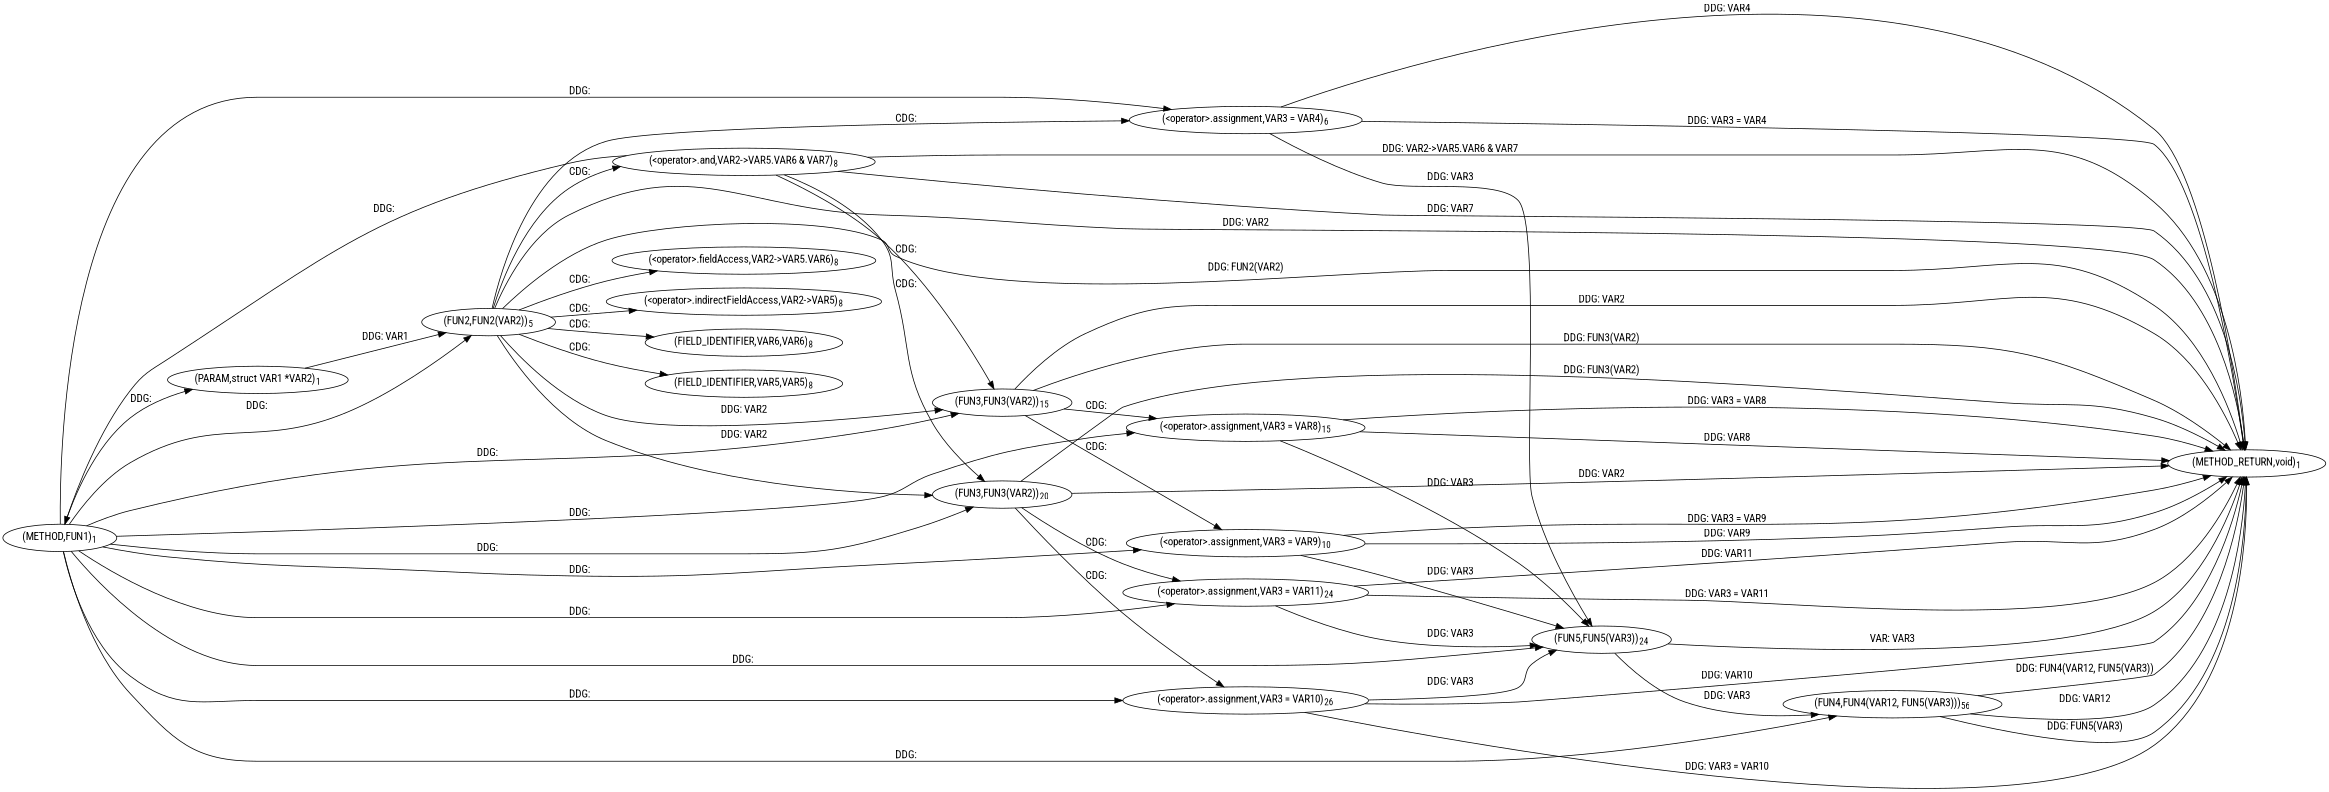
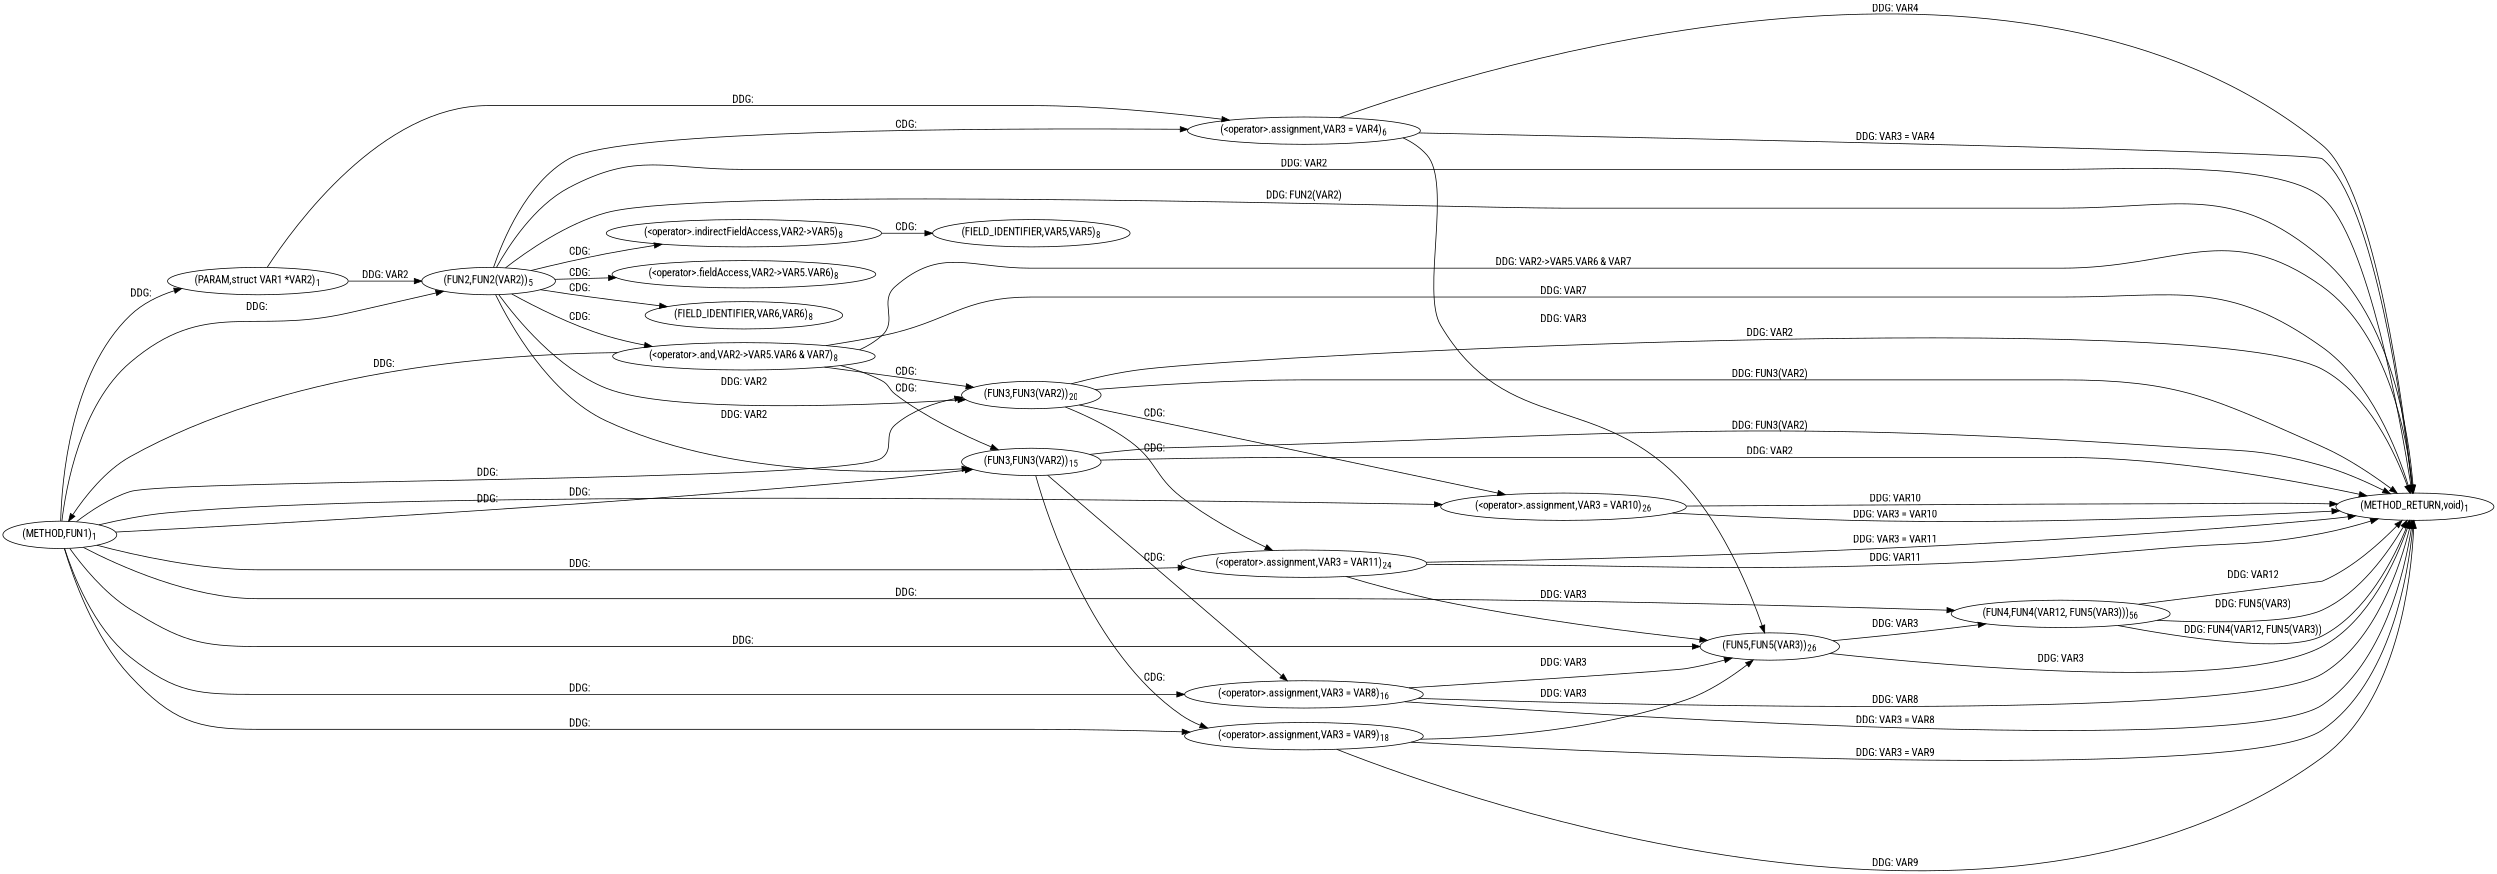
(453, 97) -> (713, 106)
(385, 337) -> (385, 275)
(588, 358) -> (903, 233)
(1327, 427) -> (1385, 693)
(1327, 542) -> (1385, 735)
(1644, 639) -> (1812, 645)
(1892, 639) -> (2061, 659)
(1468, 696) -> none
